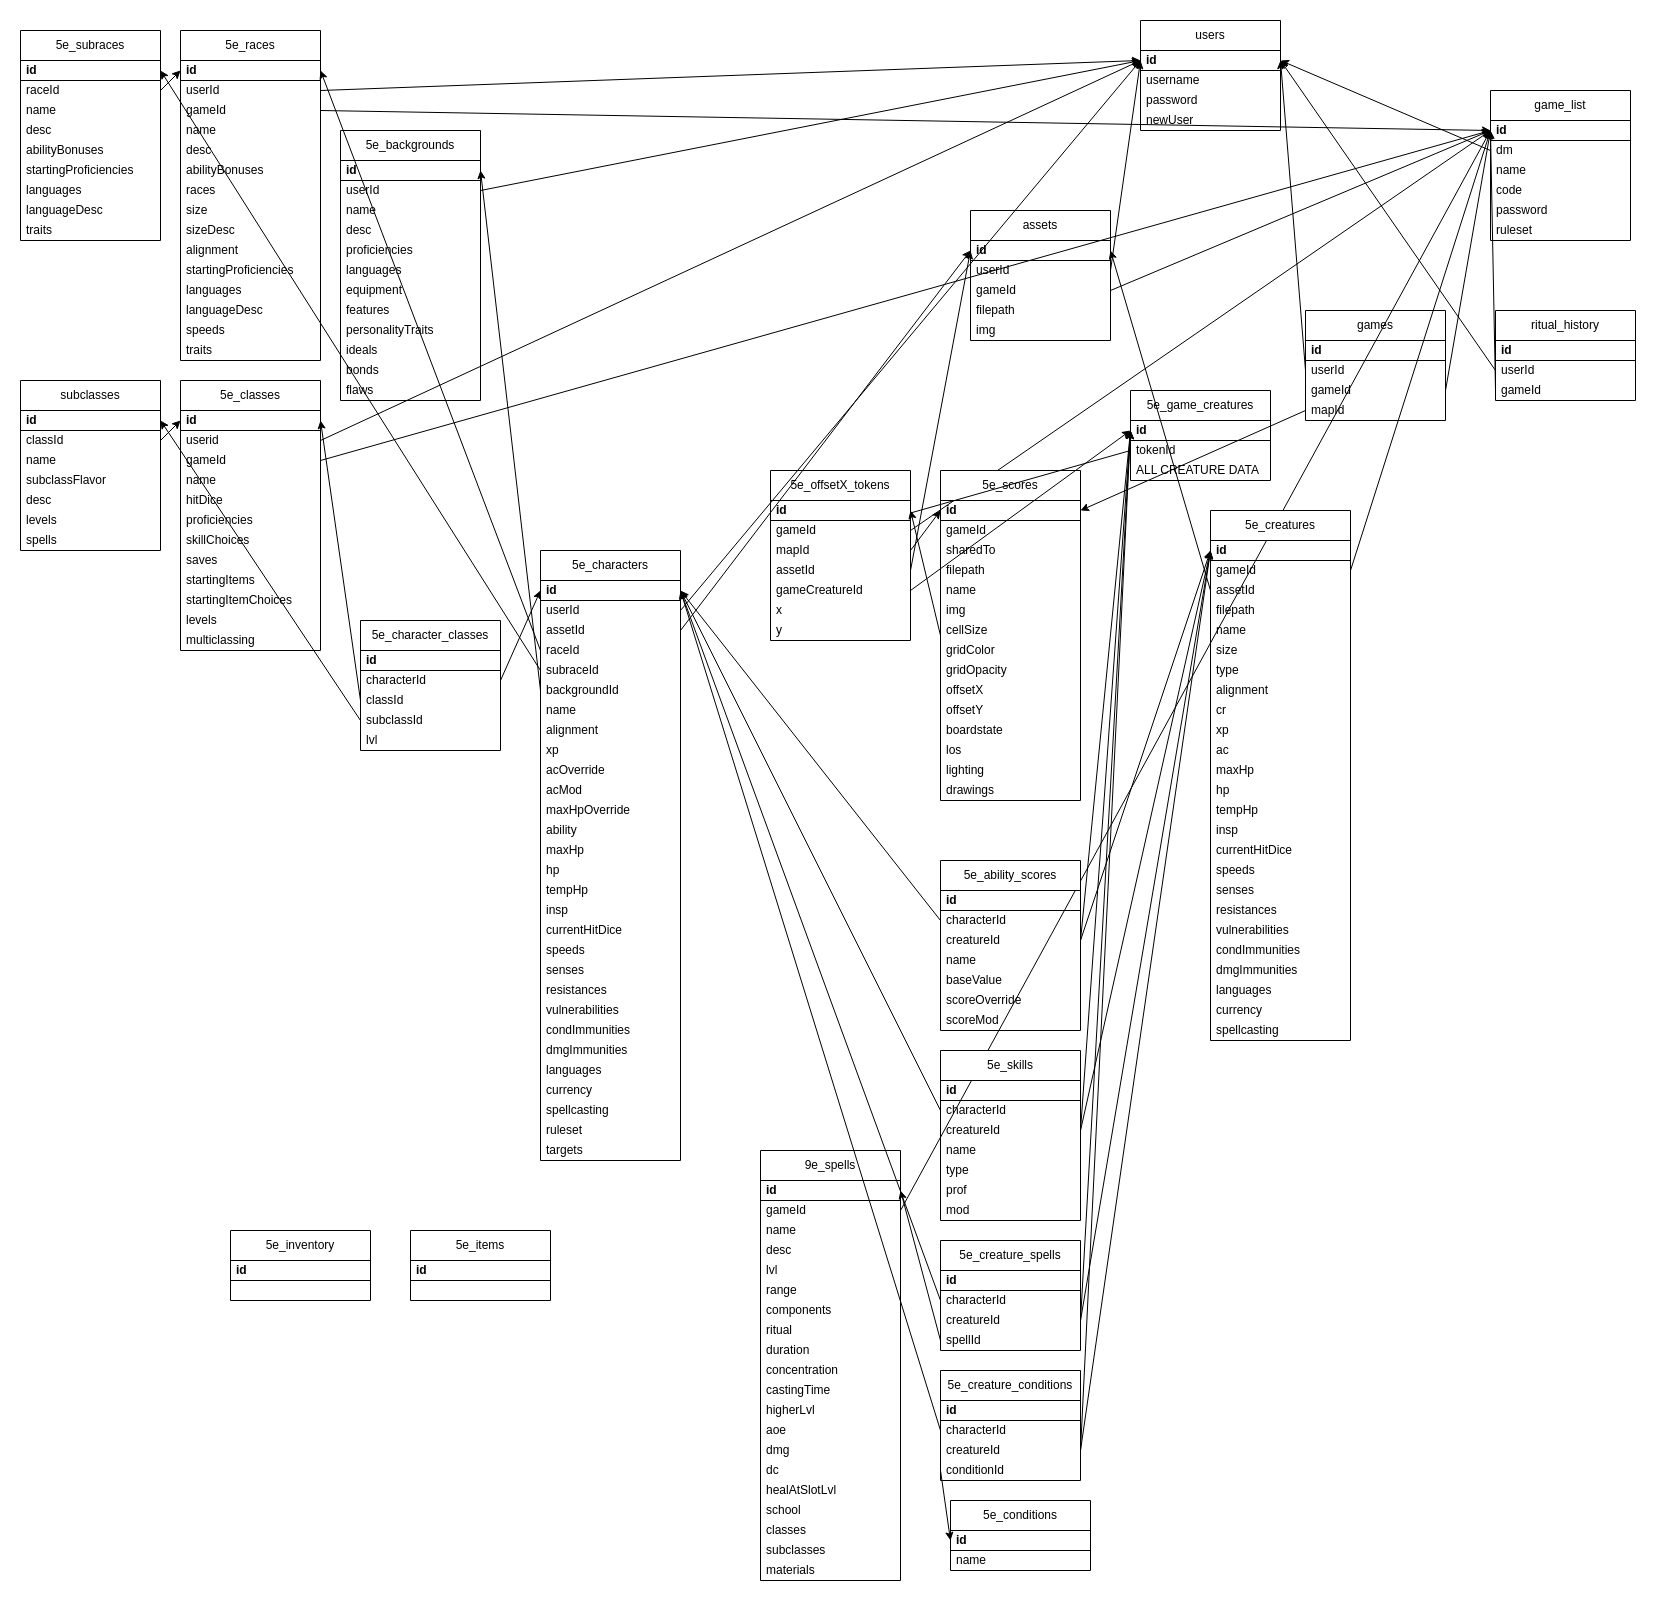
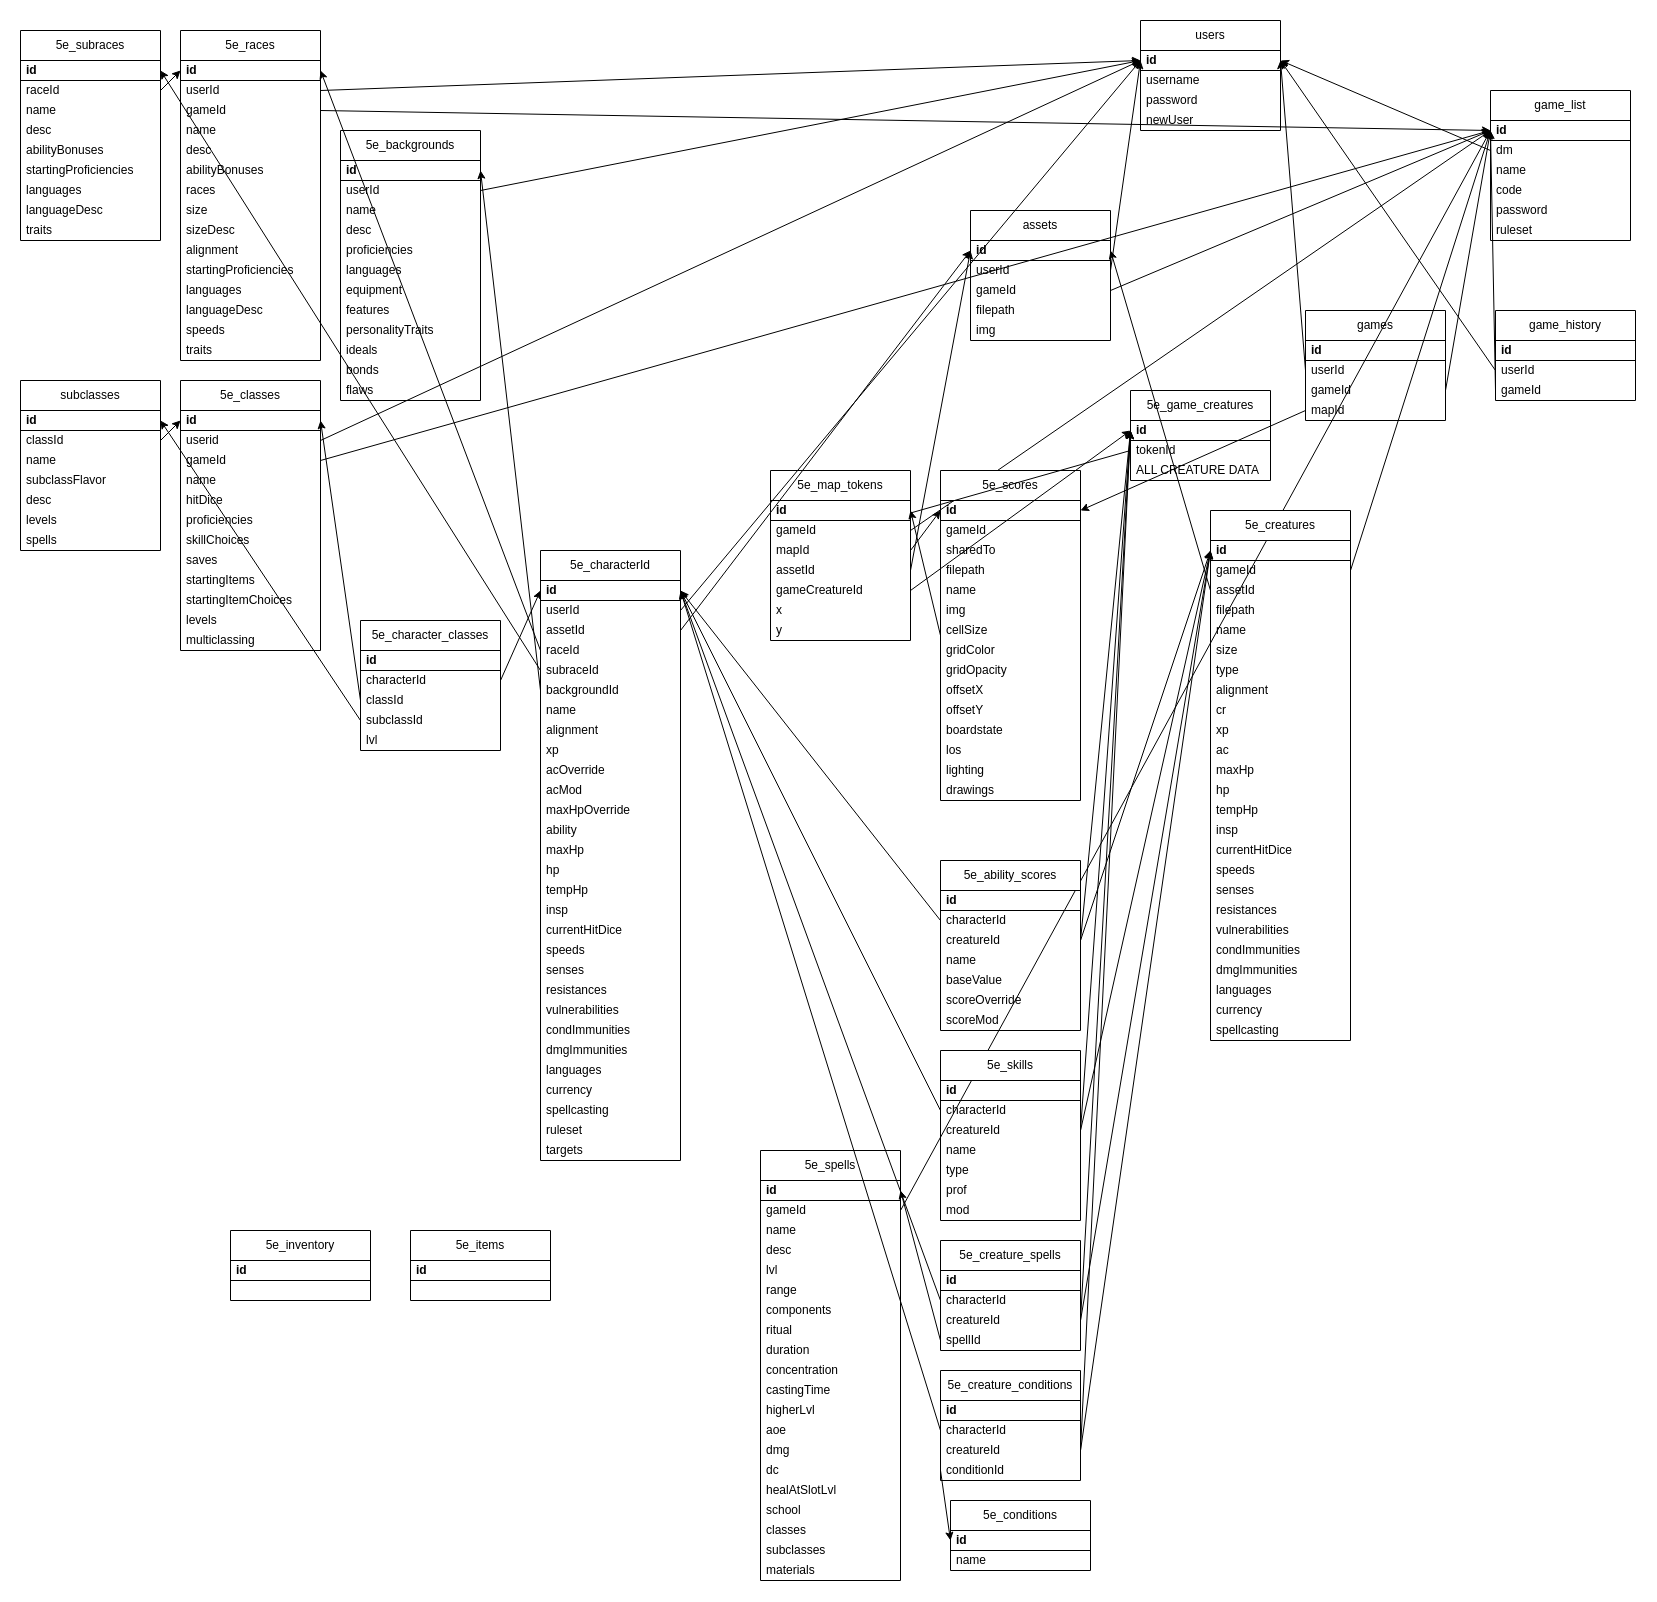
(1566, 326) -> (1566, 326)
(841, 486) -> (841, 486)
(611, 566) -> (611, 566)
(831, 1166) -> (831, 1166)
